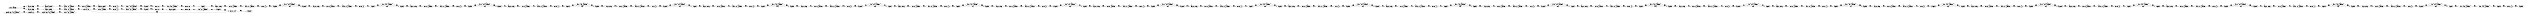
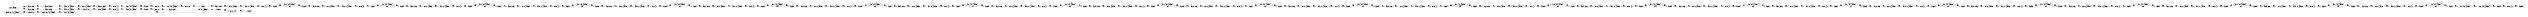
(188, 10) -> none
